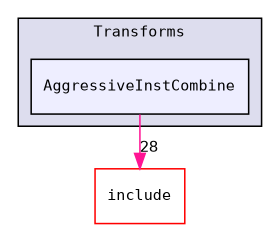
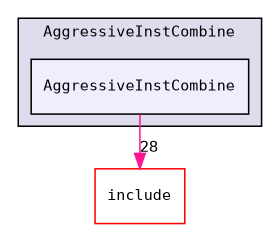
(140, 33) -> (140, 33)
